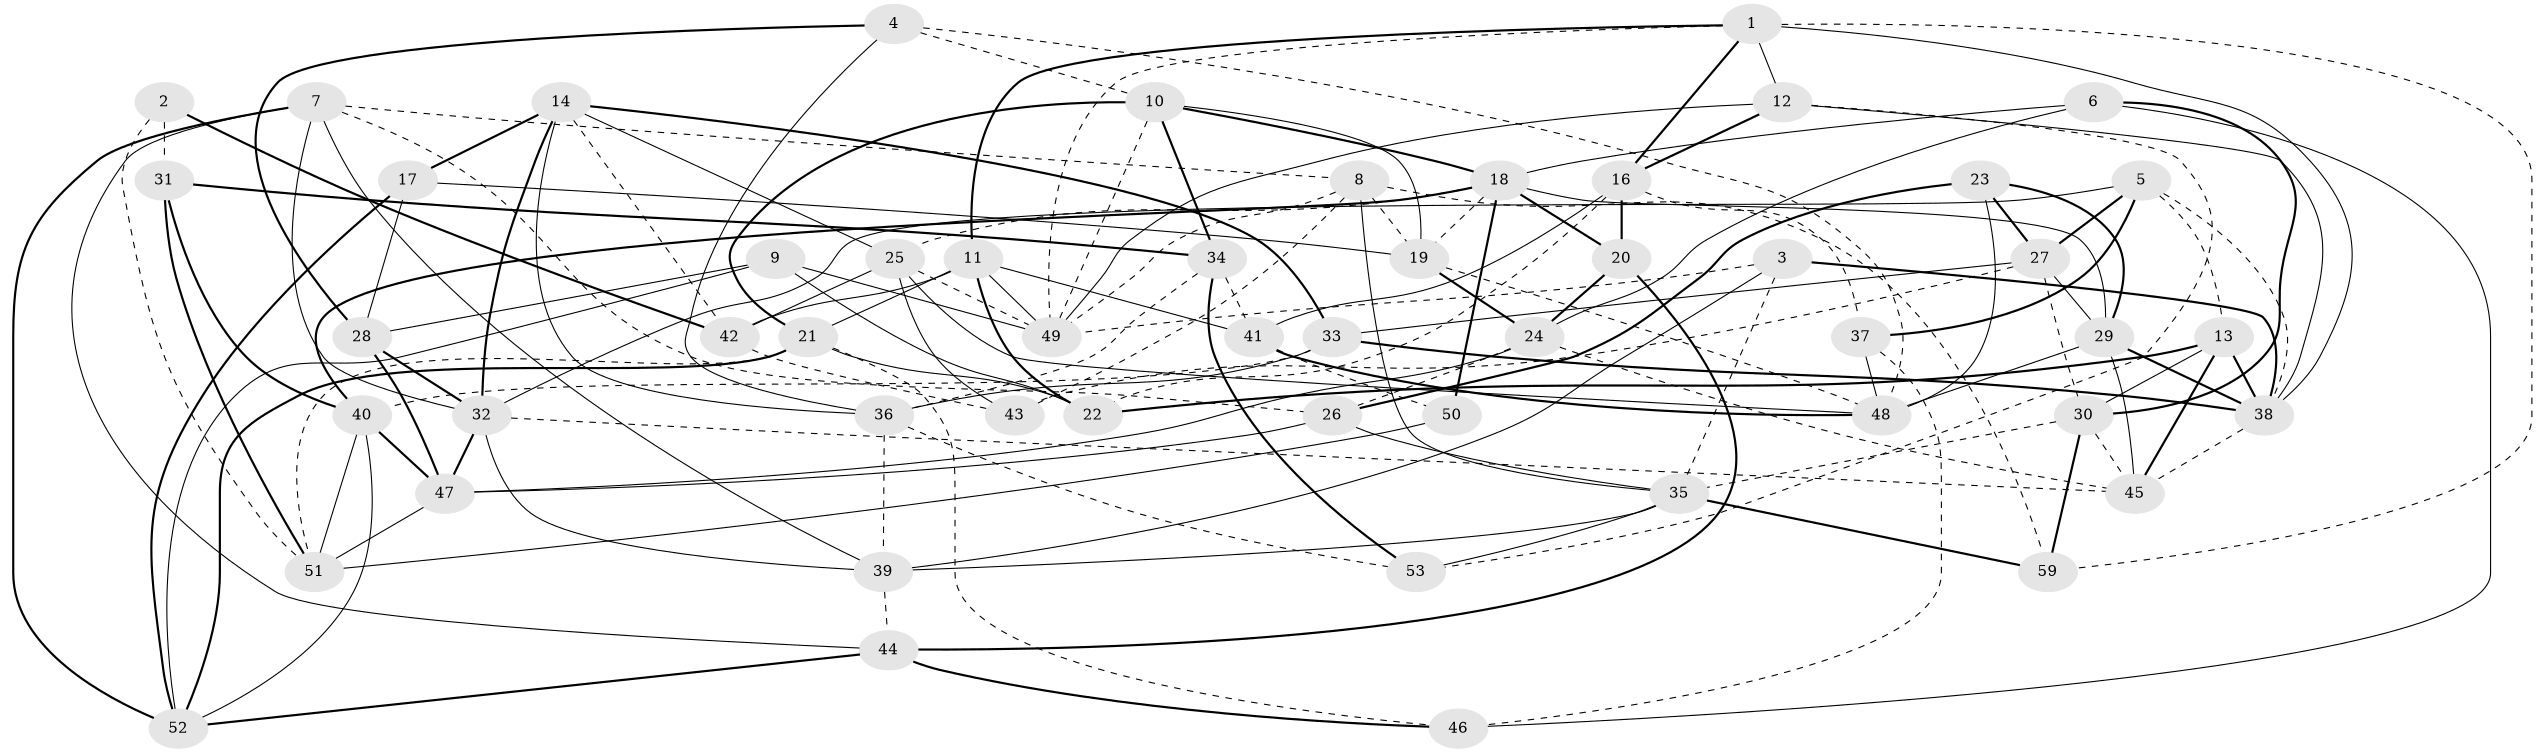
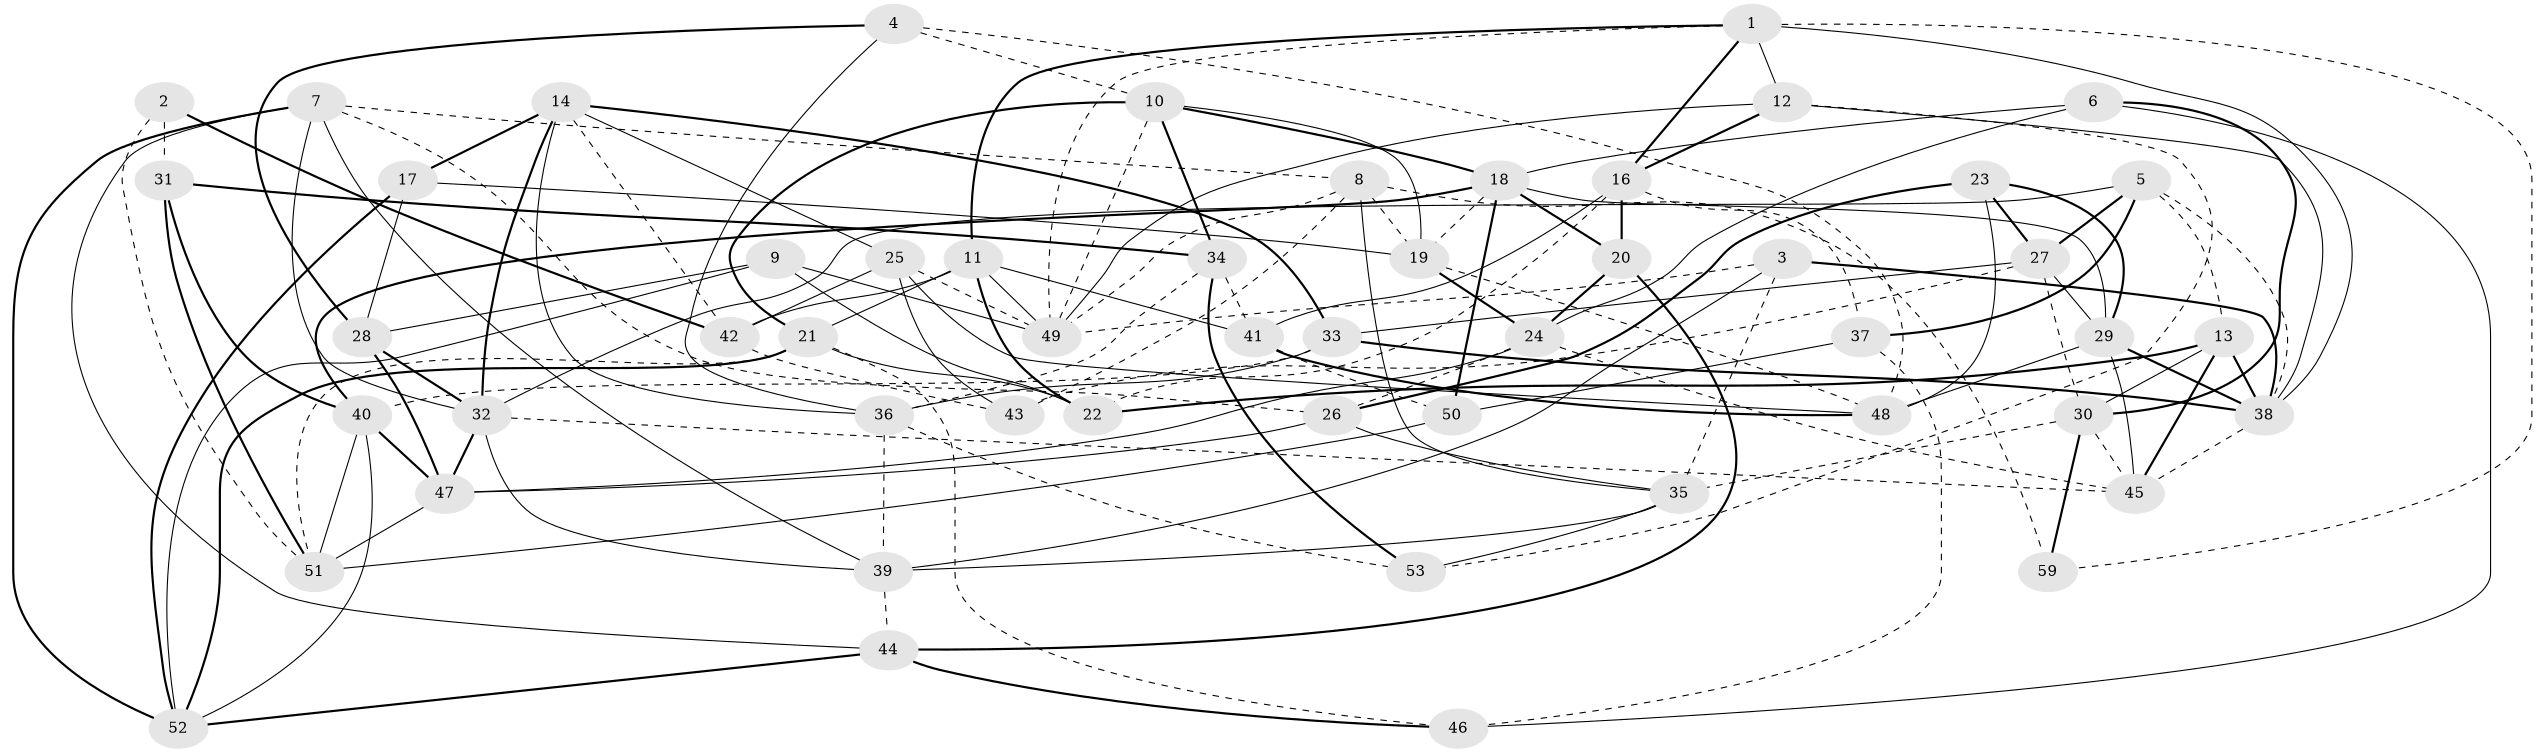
(1194, 210) -> none
(1870, 370) -> (1718, 365)
(1863, 533) -> none
